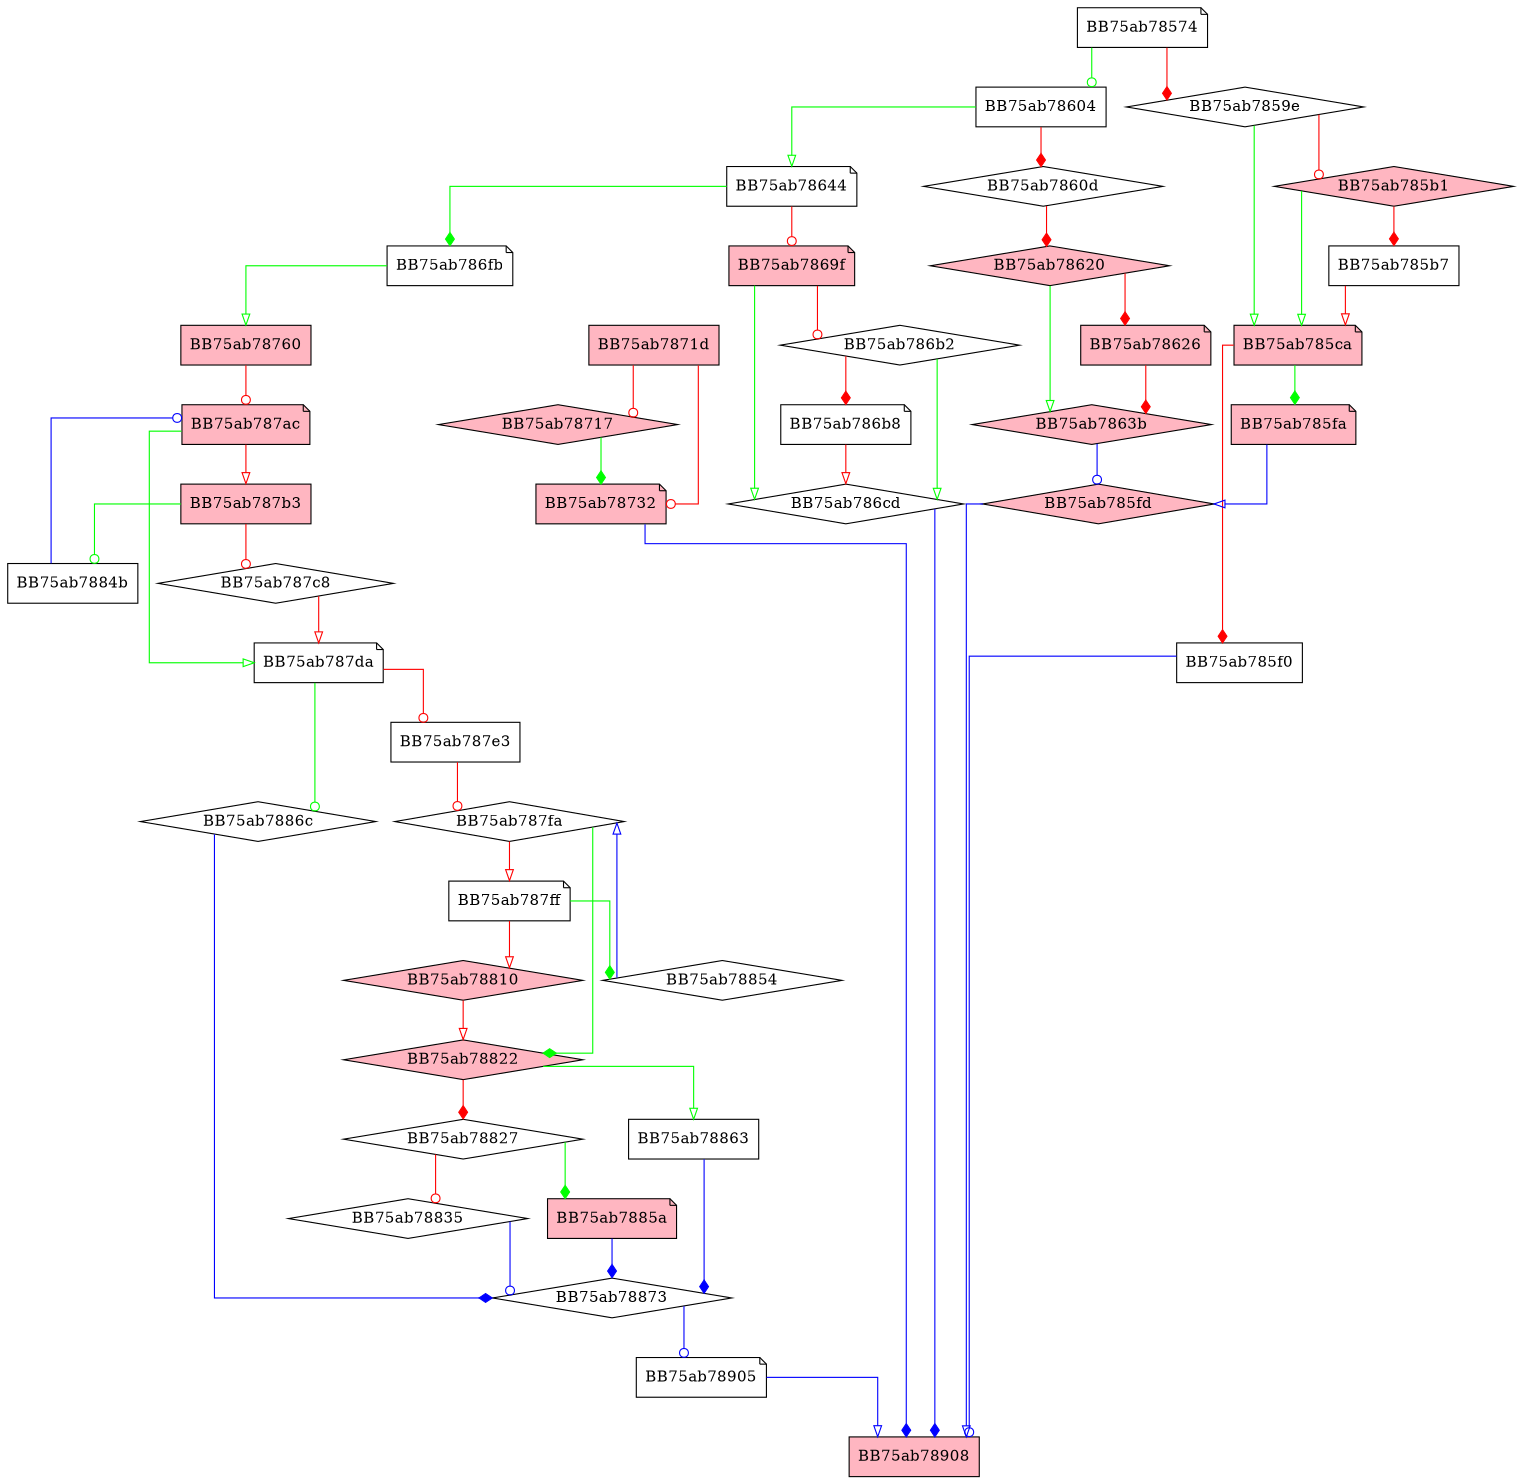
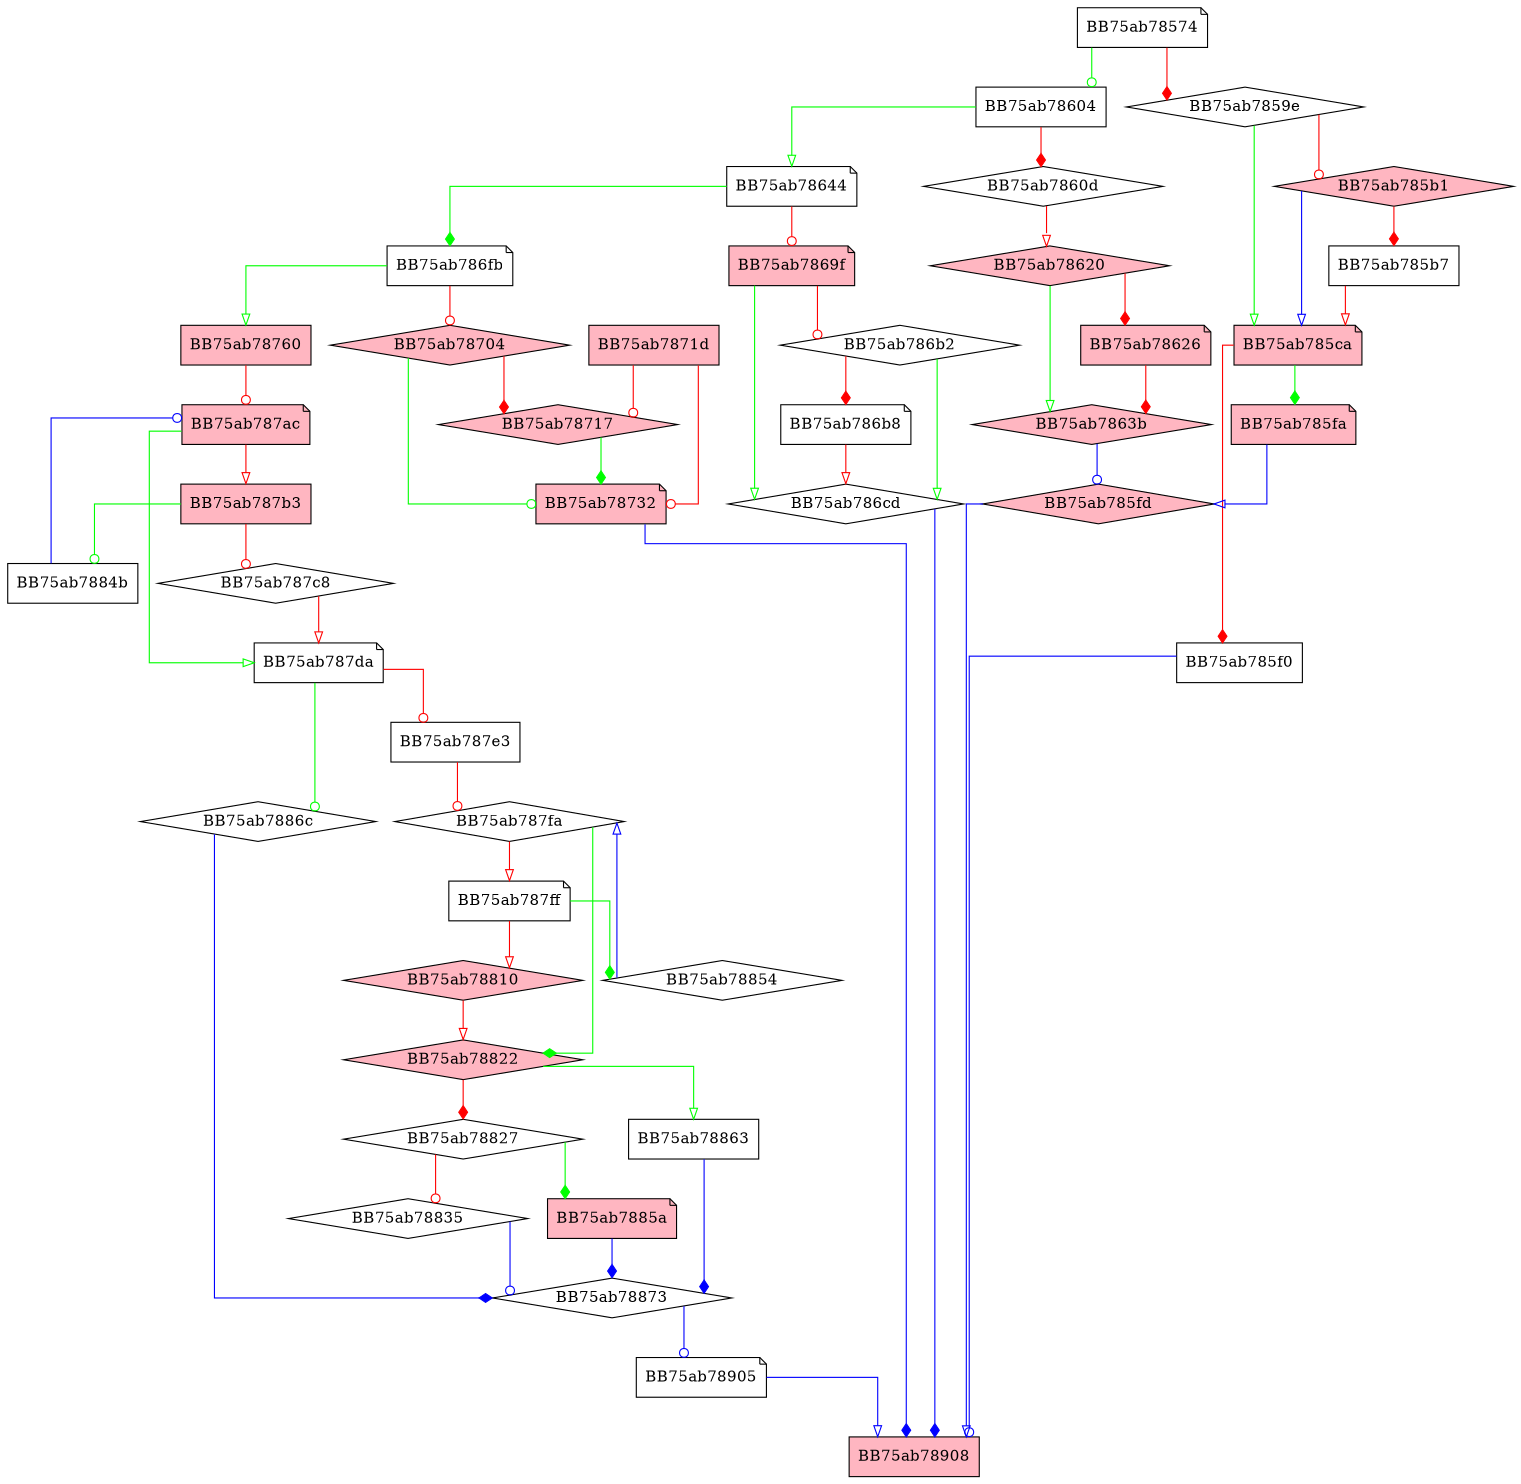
(1047, 220) -> (1047, 220)
(1302, 253) -> (1302, 253)
none -> (450, 345)
